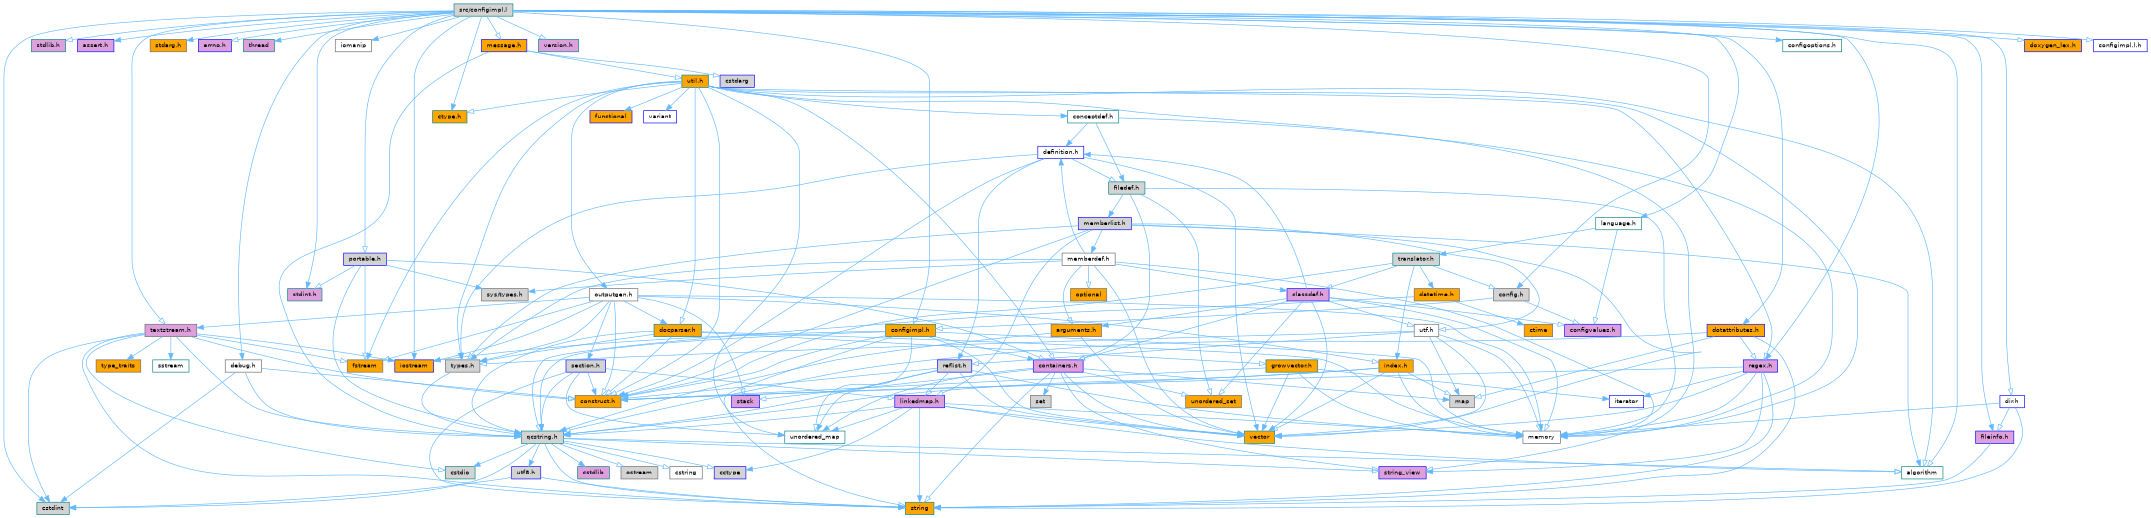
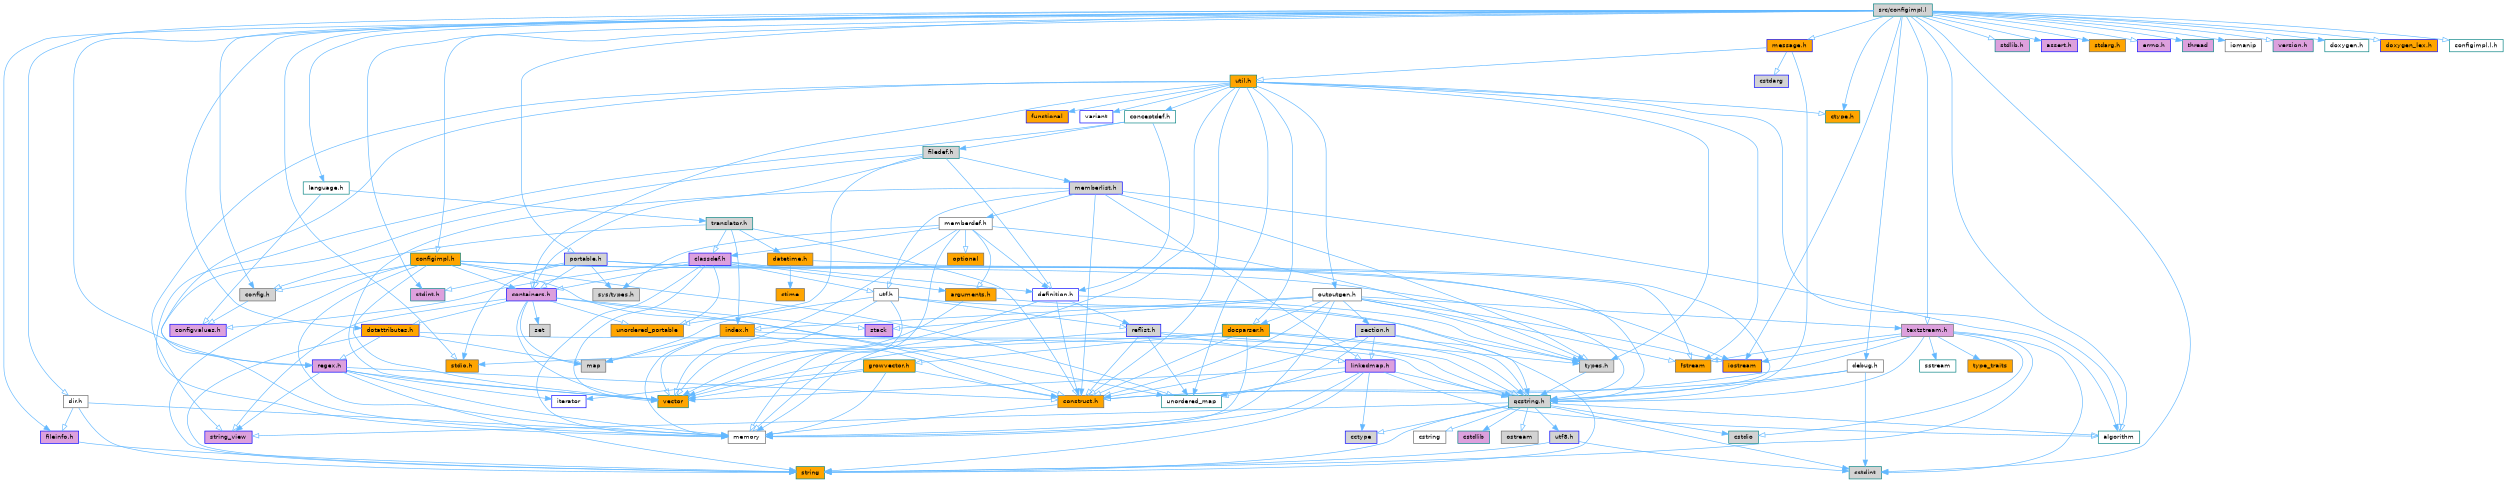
(1812, 46) -> (2347, 46)
(2120, 46) -> (2476, 46)
(1091, 169) -> (999, 219)
(1218, 316) -> (346, 277)
none -> (462, 366)
(1214, 402) -> (647, 330)
(2012, 402) -> (76, 402)
(1243, 415) -> (872, 424)
(988, 432) -> (464, 312)
